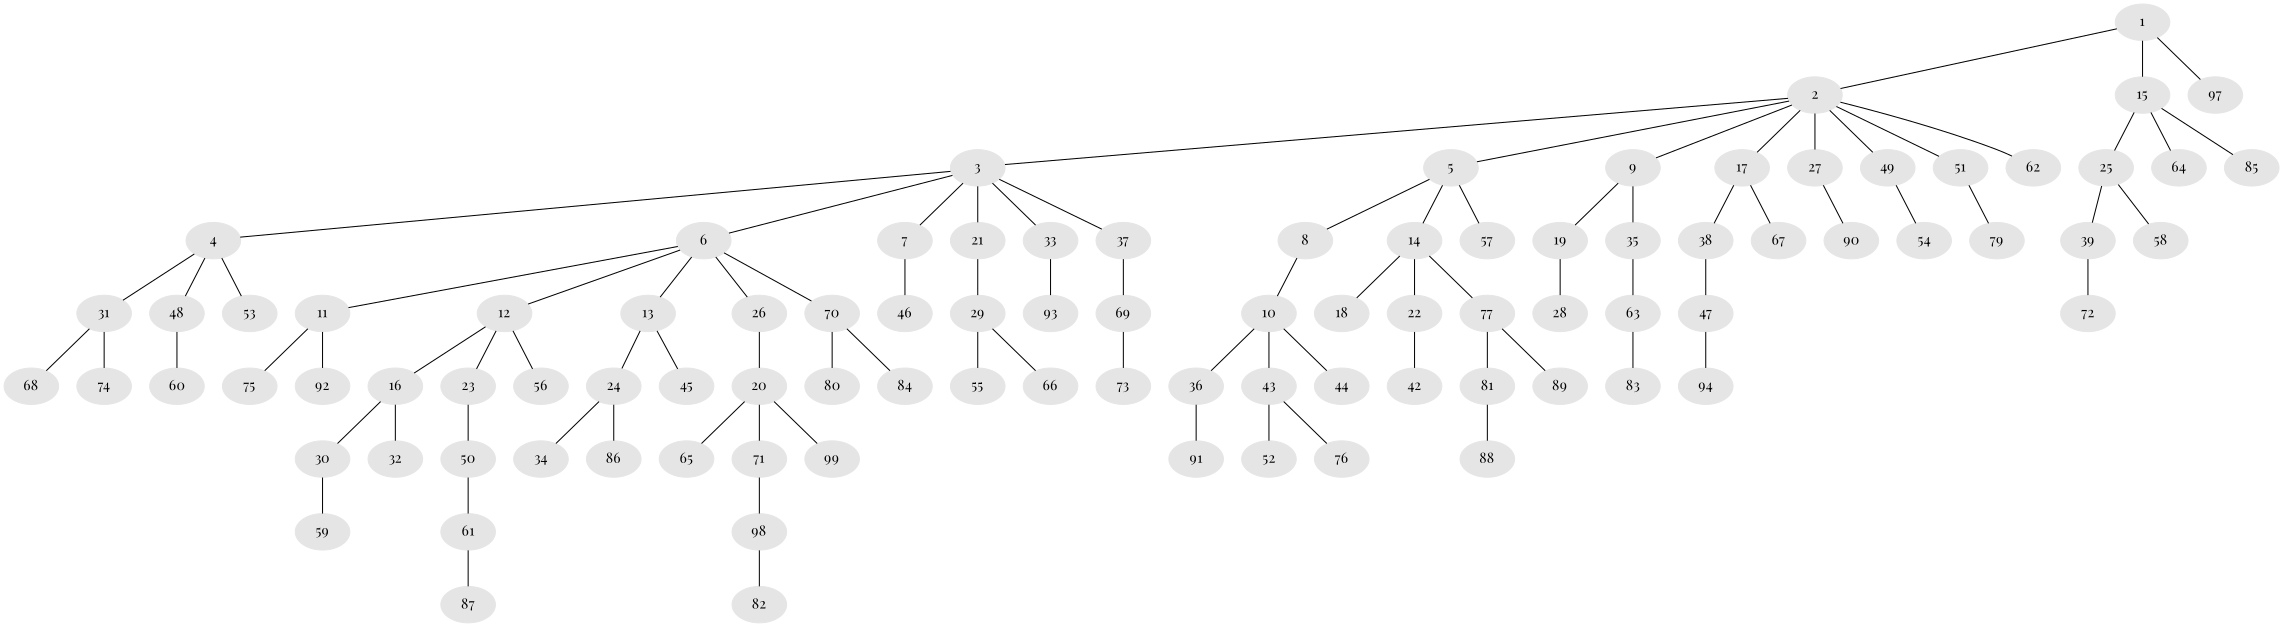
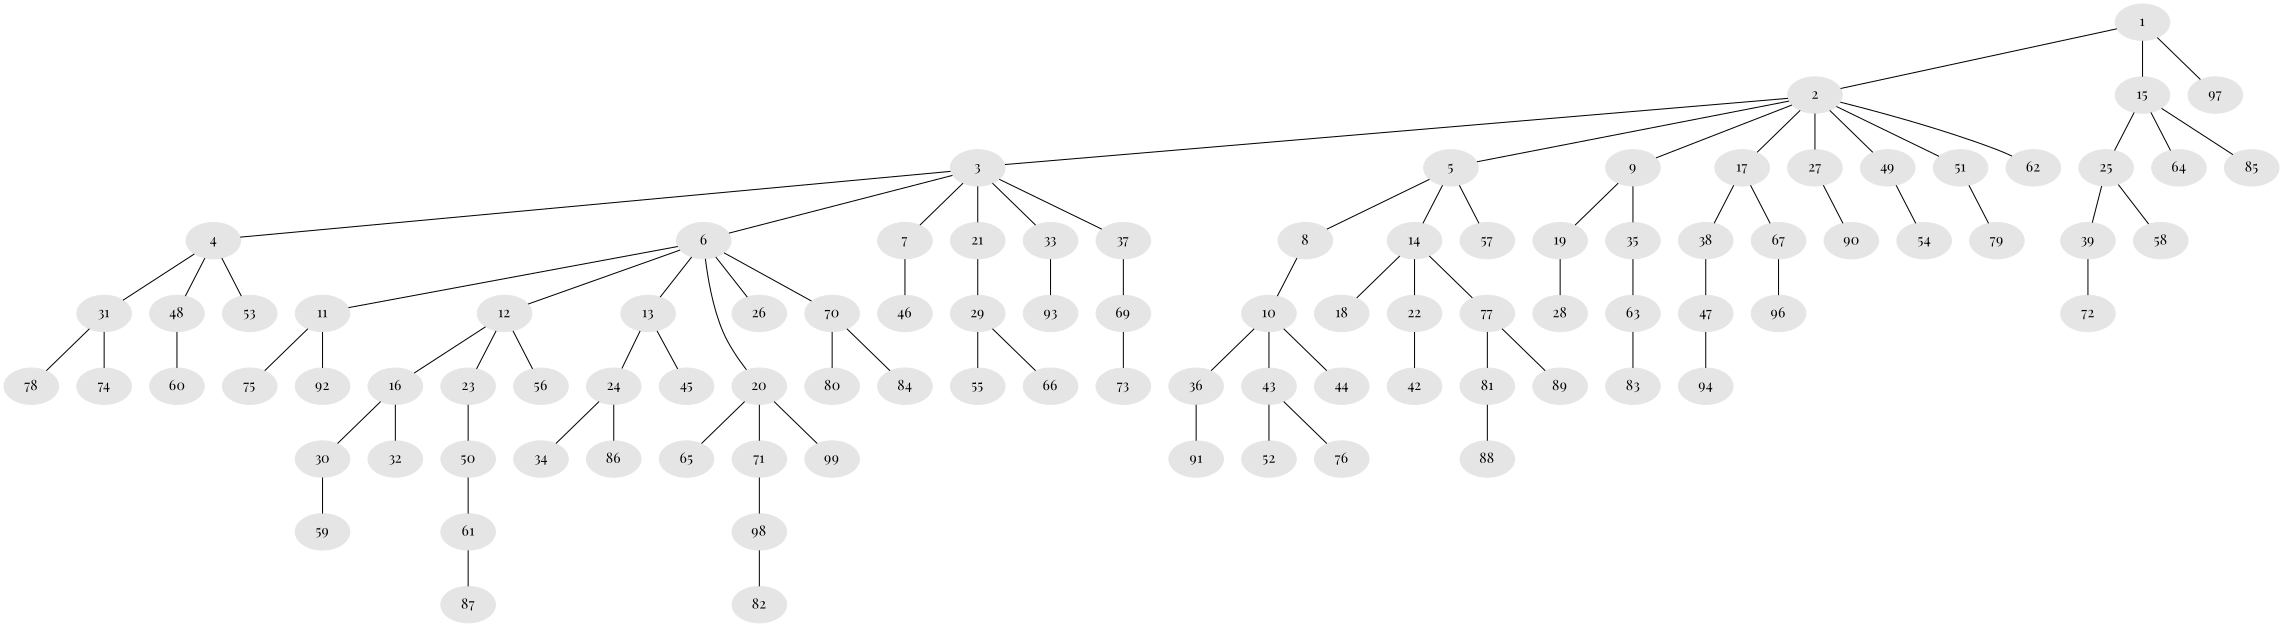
none -> (1779, 313)
(759, 350) -> (718, 317)
(31, 386) -> (31, 386)
